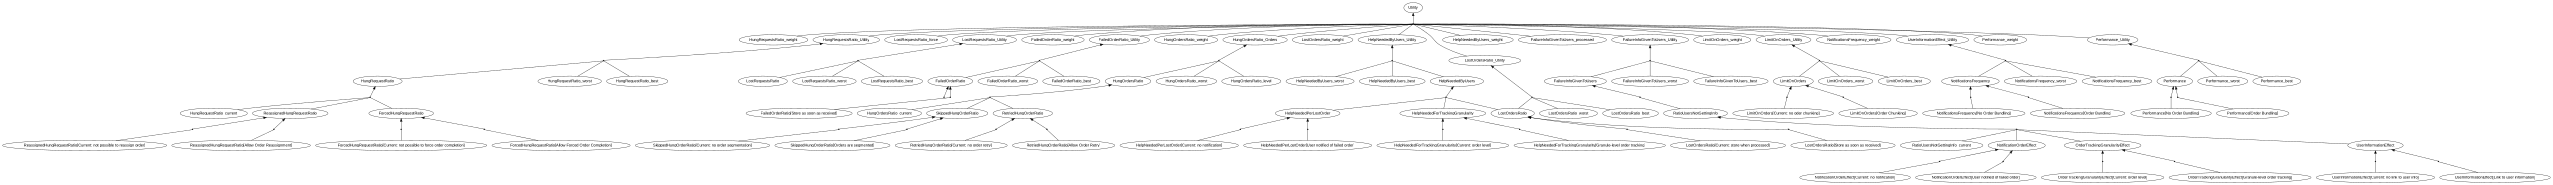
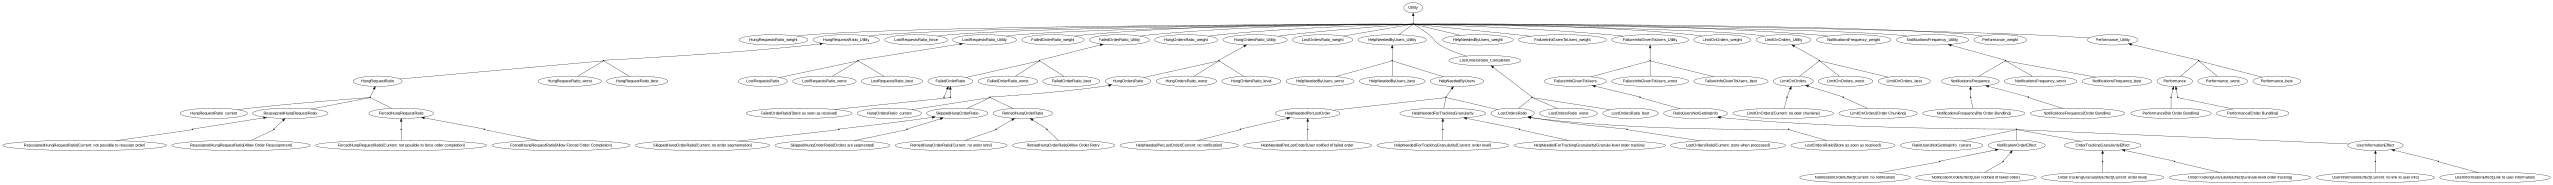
(1255, 40) -> (1255, 40)
(1562, 40) -> (1562, 40)
(1932, 40) -> (1932, 40)
(1485, 61) -> (1485, 61)
